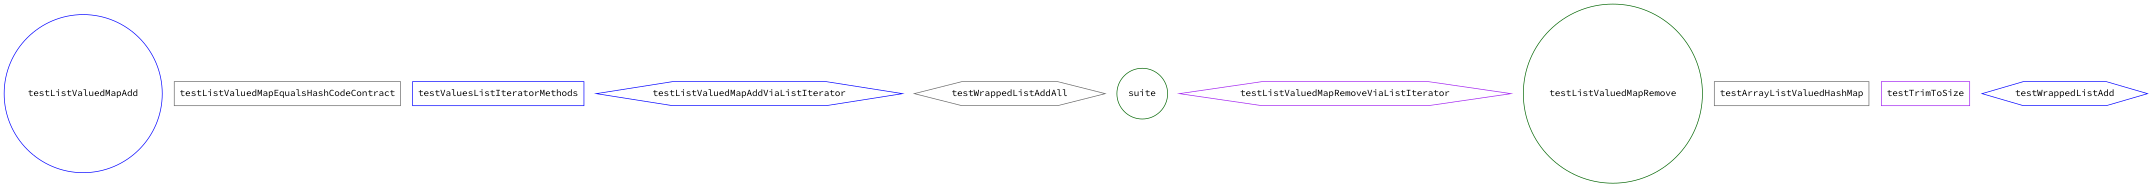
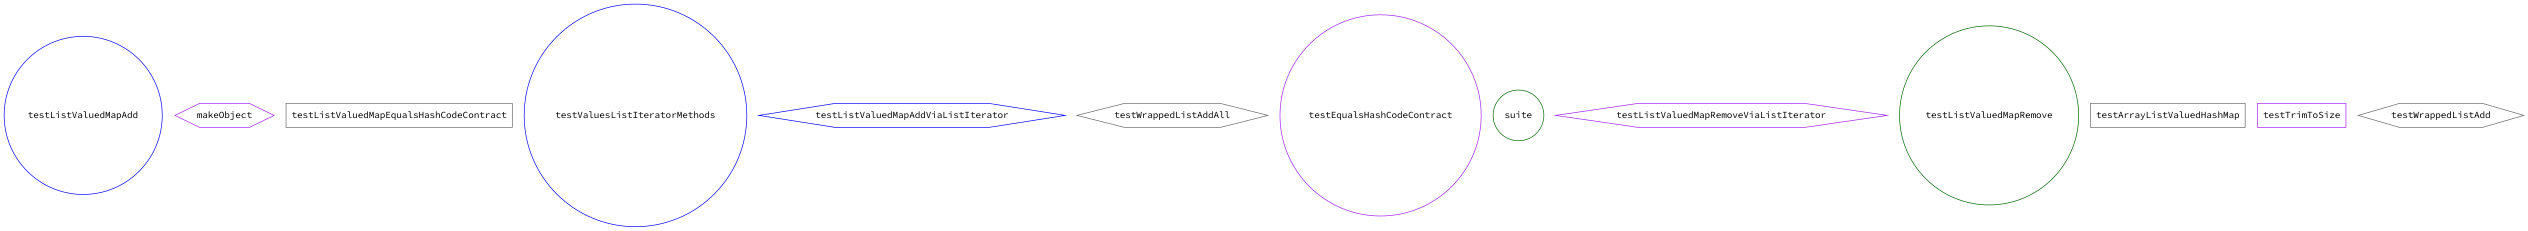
(498, 94) -> (635, 115)
(2065, 94) -> (2441, 115)
none -> (224, 115)
none -> (1381, 115)
